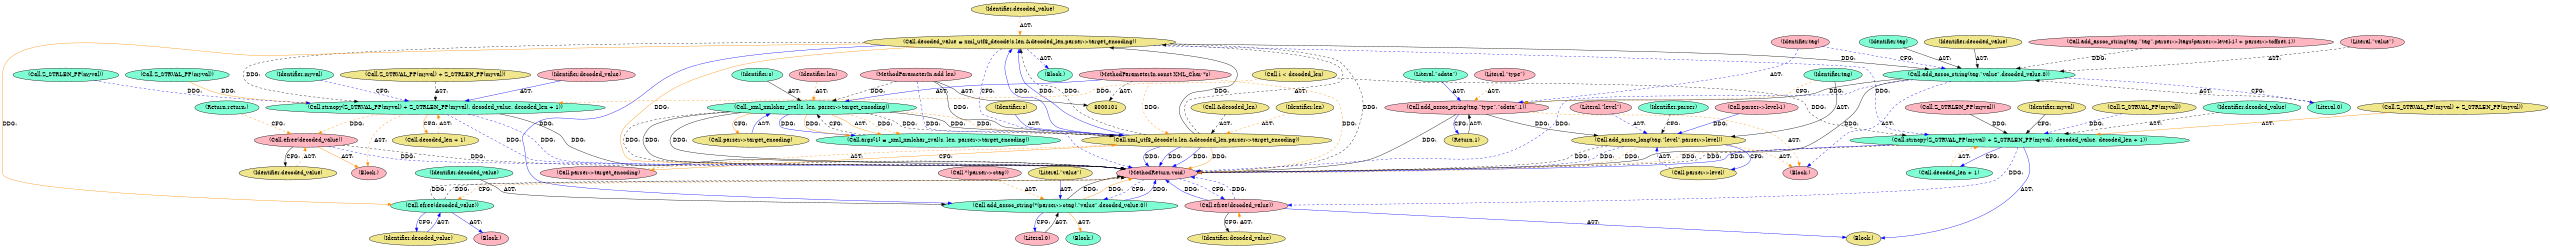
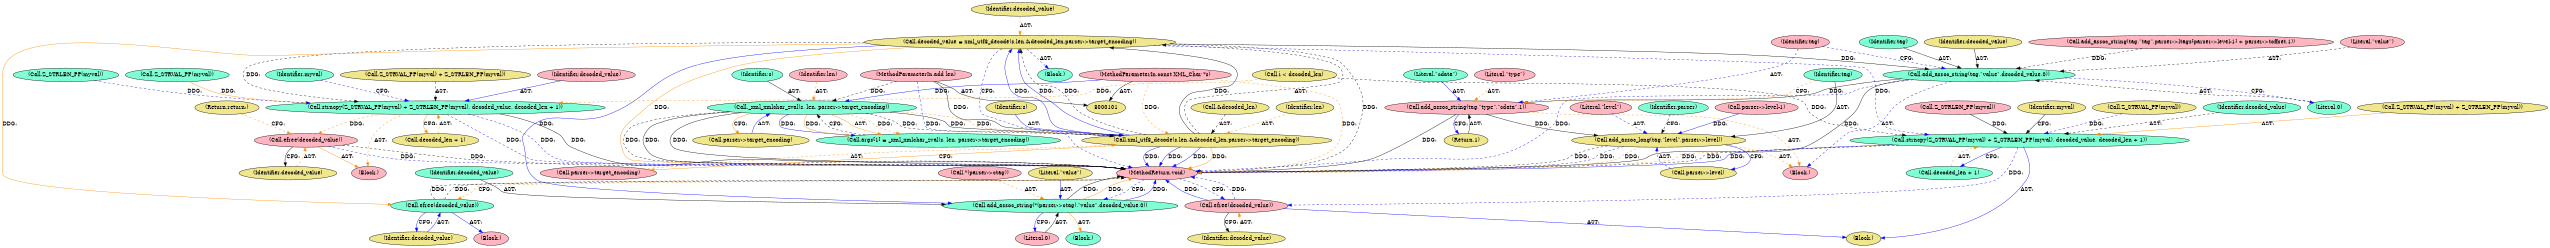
(1121, 88) -> (1121, 88)
(943, 91) -> (943, 91)
(227, 108) -> (227, 108)
